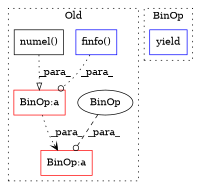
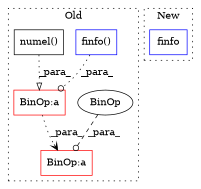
(168, 16) -> (168, 16)
(168, 42) -> (168, 42)
